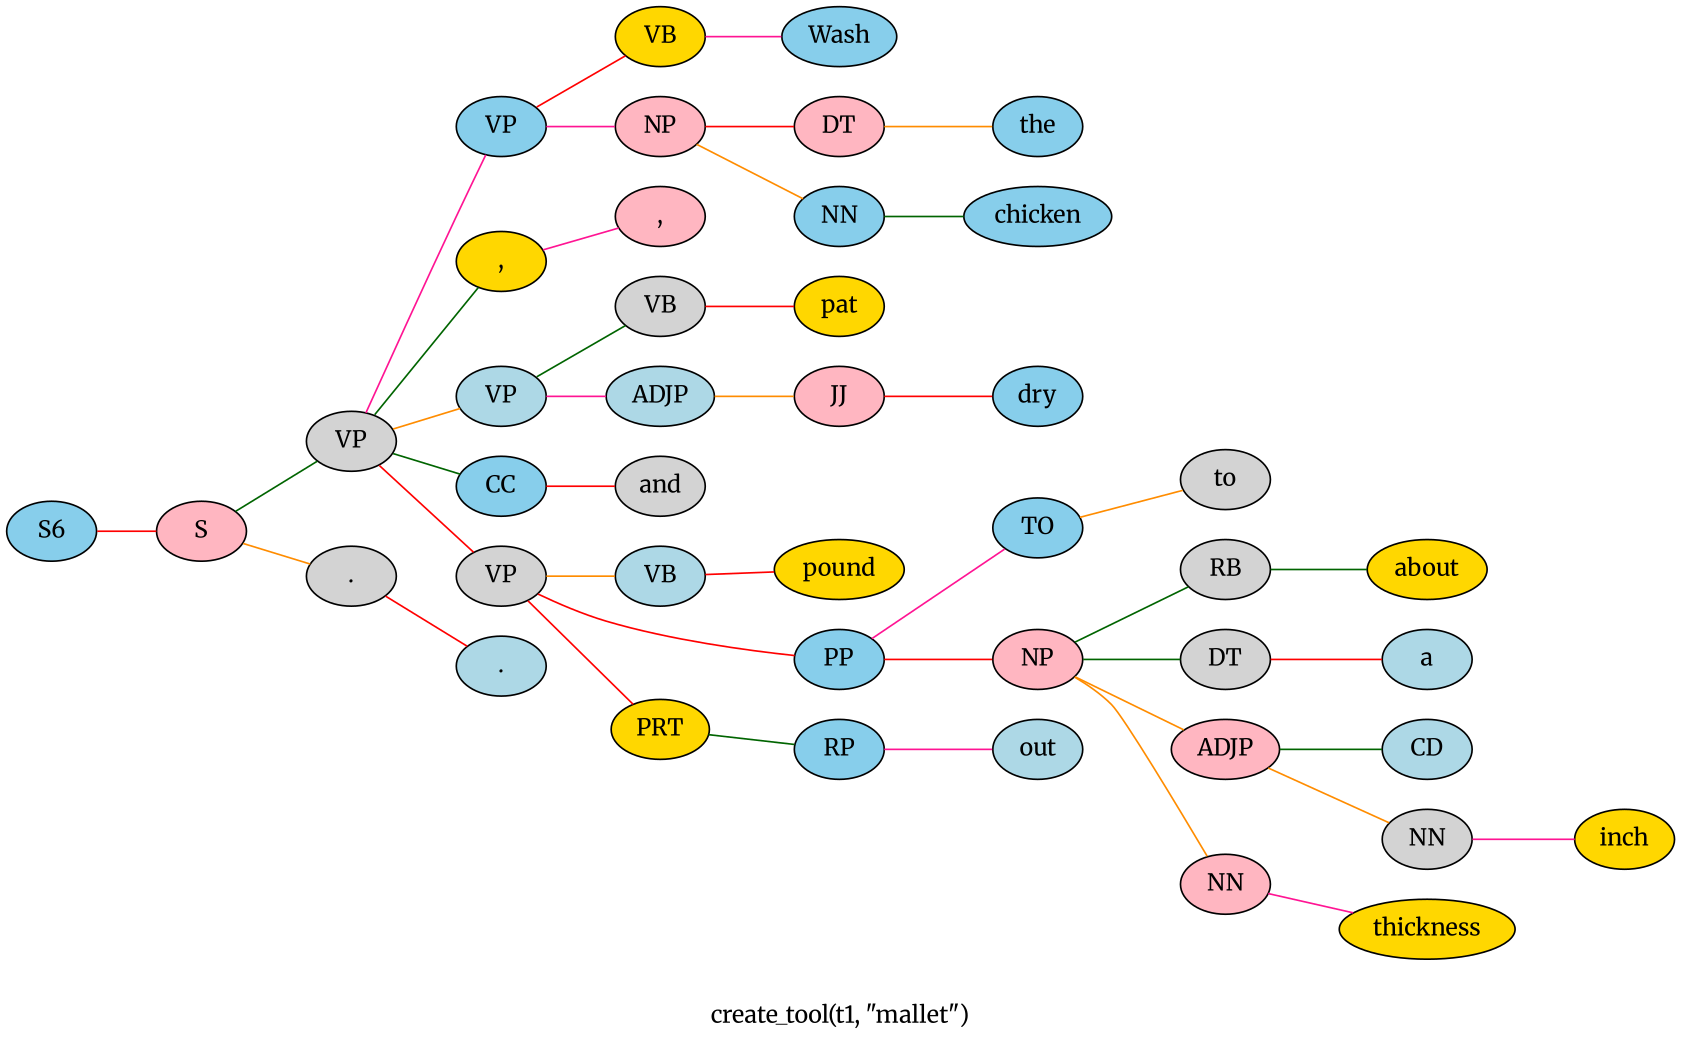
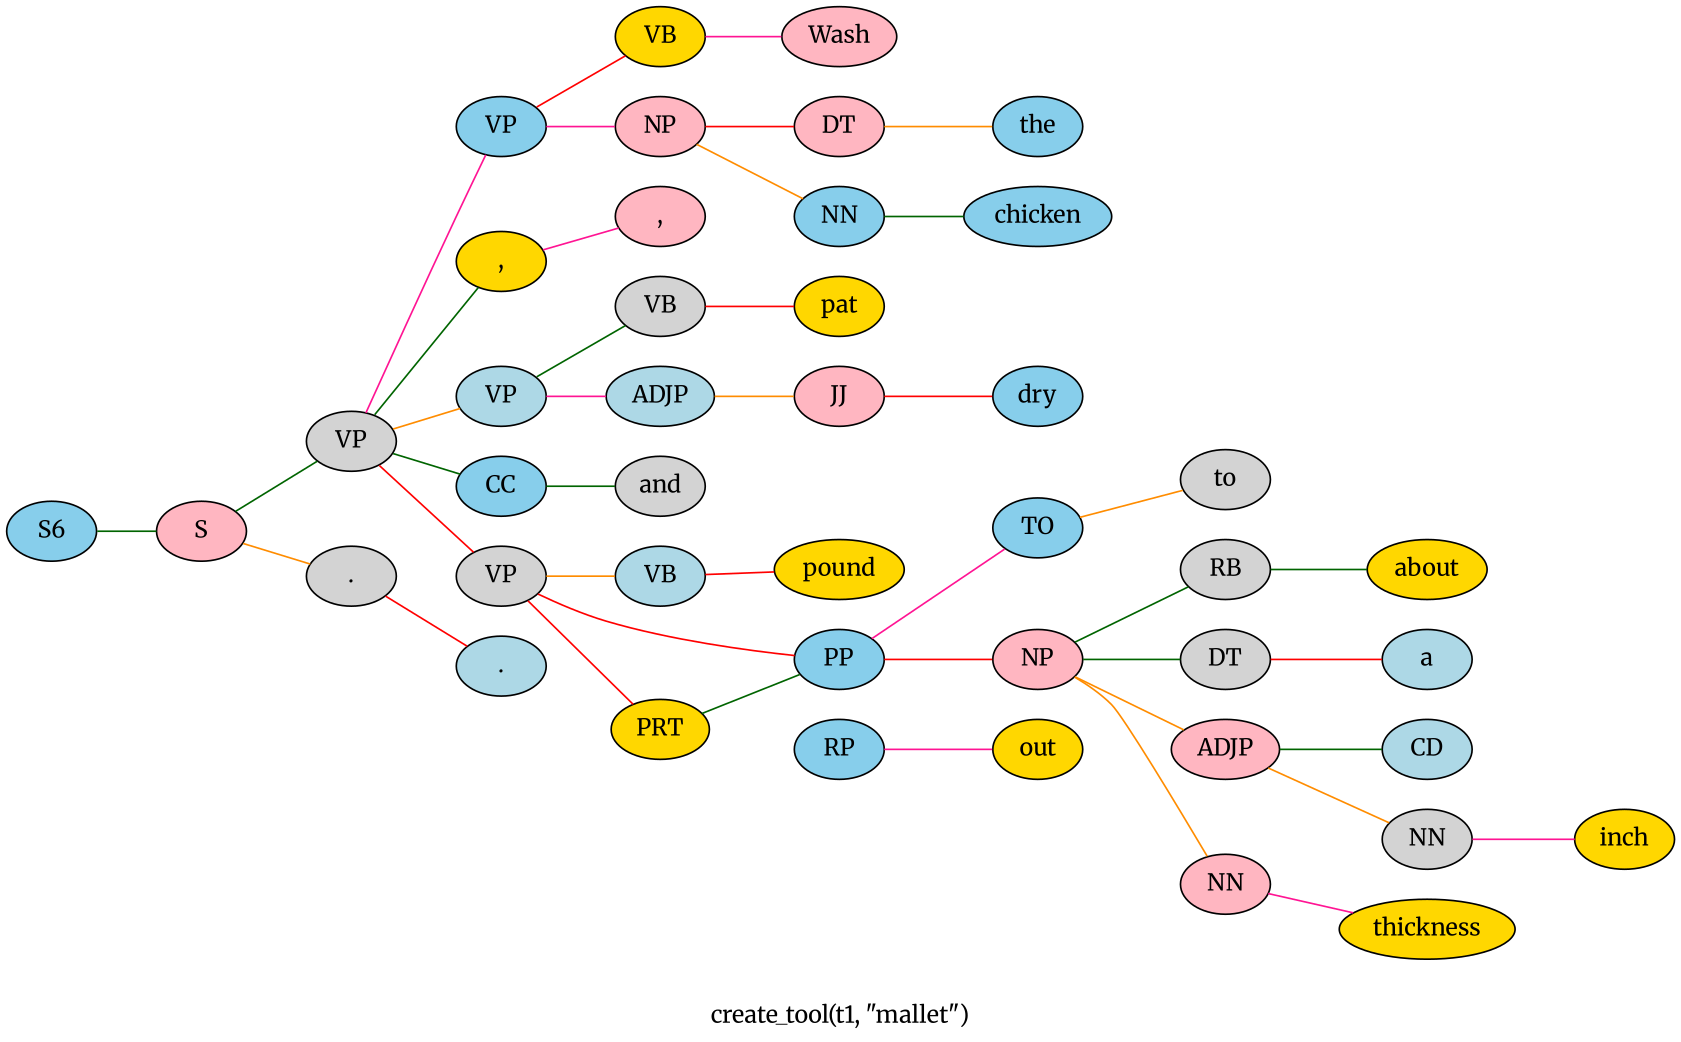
(839, 37) -> (839, 37)
(581, 486) -> (581, 486)
(127, 531) -> (127, 531)
(751, 740) -> (751, 694)
(1038, 749) -> (1038, 749)
